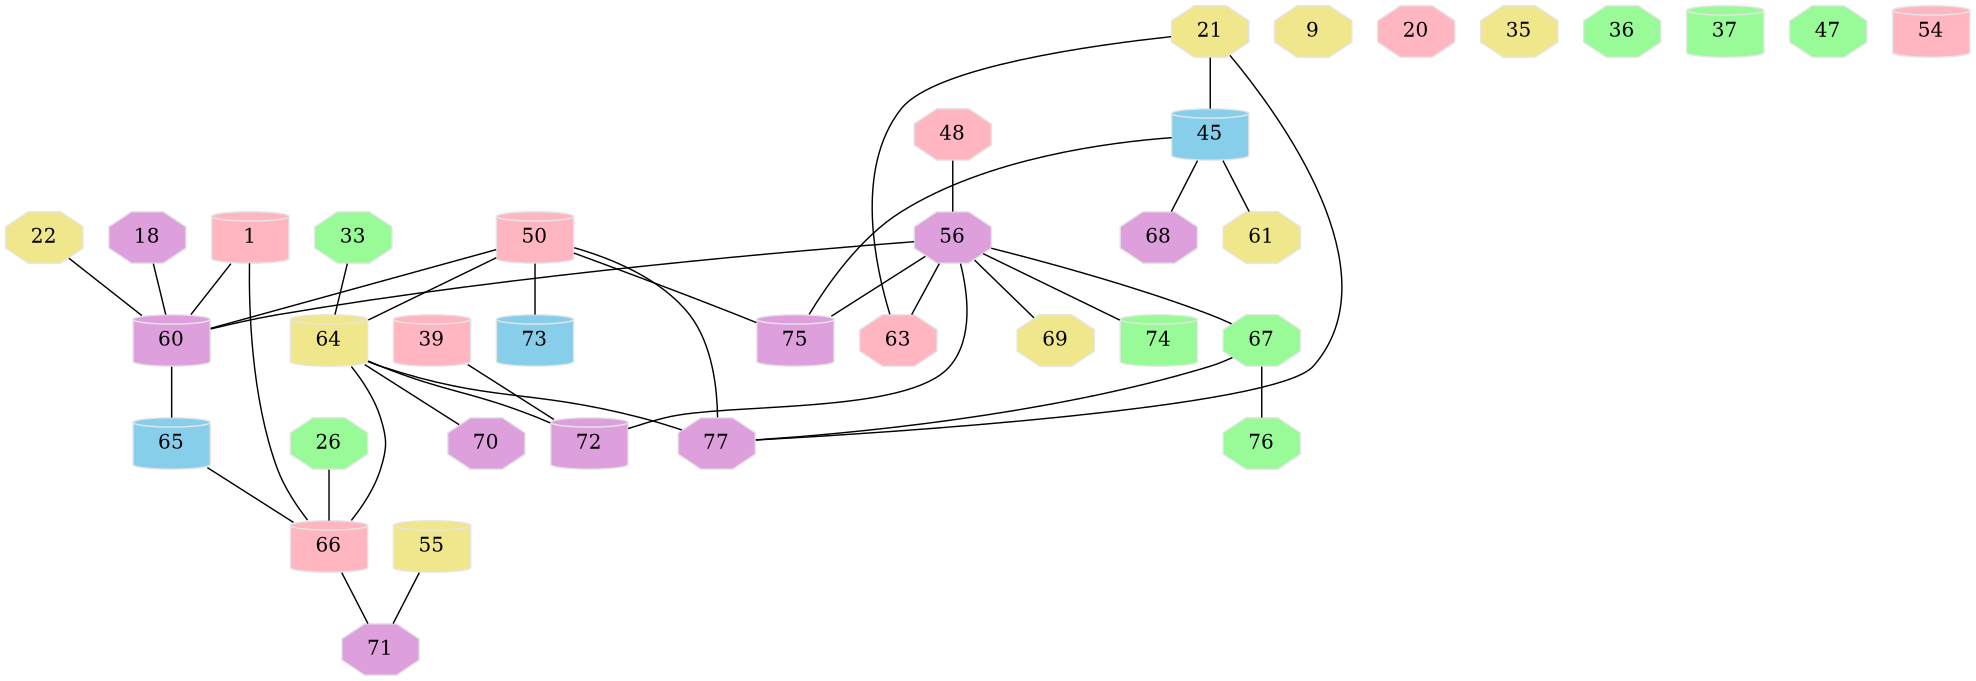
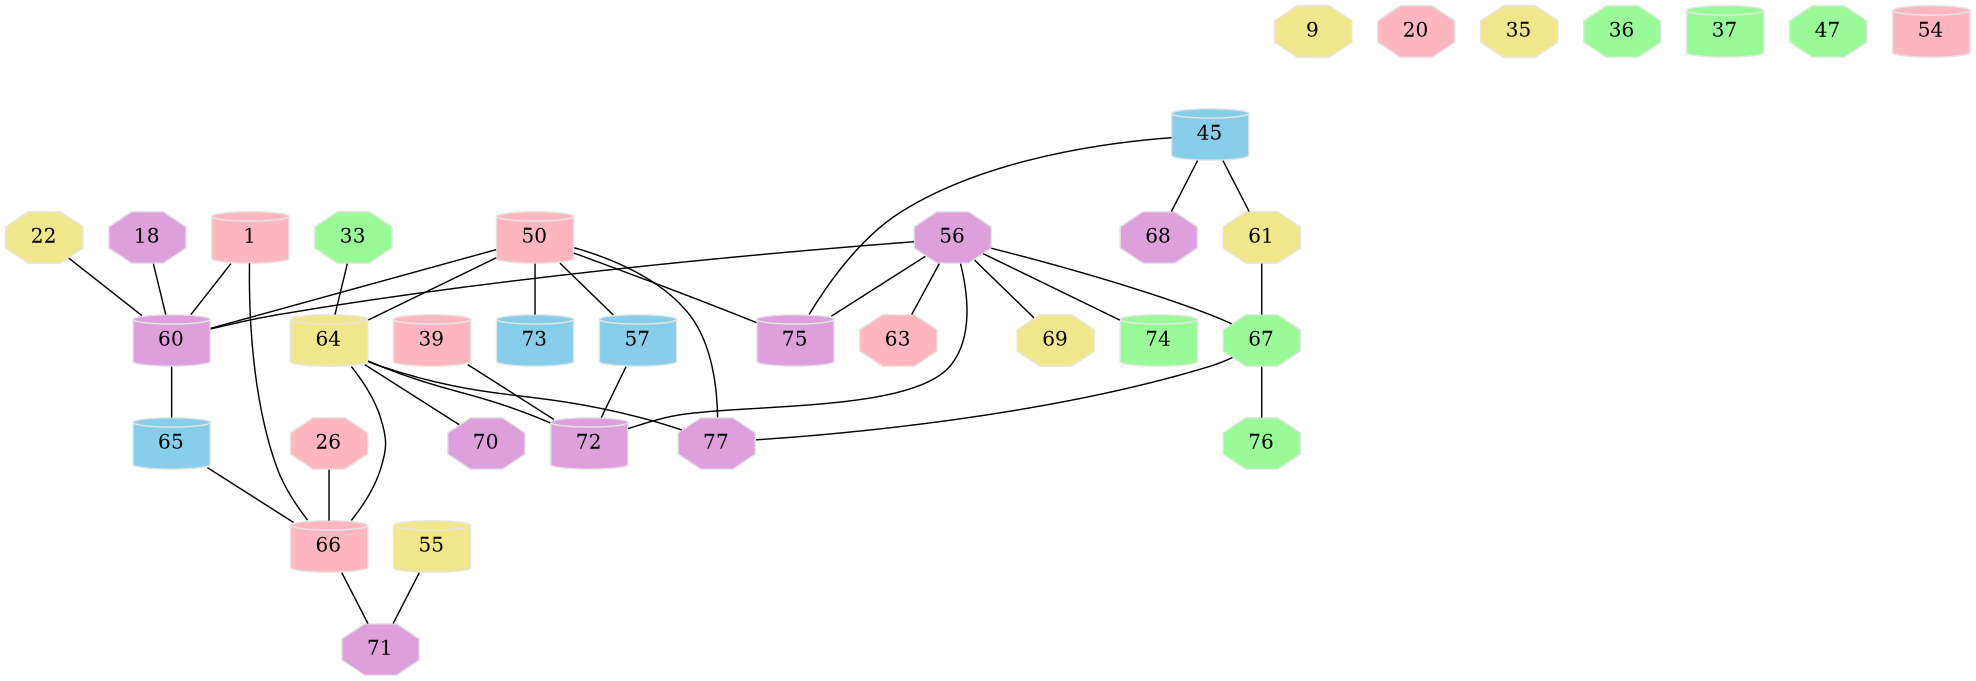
(1210, 31) -> none
(953, 134) -> none
none -> (1262, 289)
none -> (638, 340)
(329, 443) -> (329, 443)
